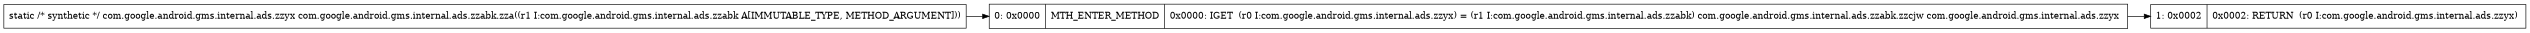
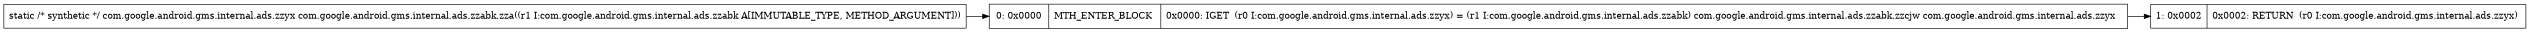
(1105, 16) -> (1103, 16)
